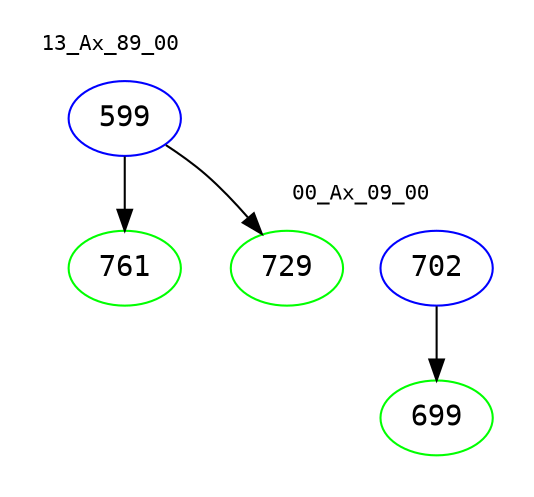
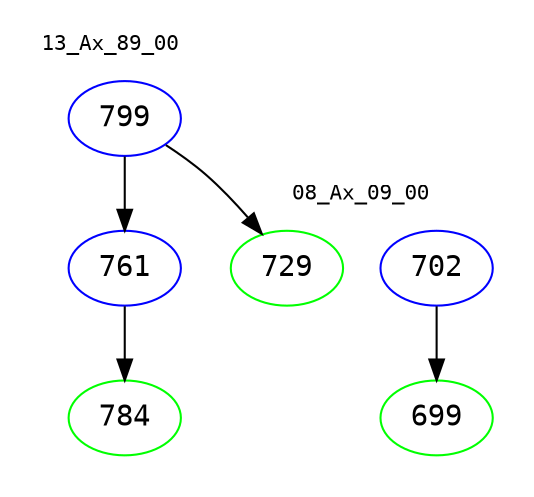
(125, 119) -> (125, 119)
(362, 194) -> (362, 194)
(125, 268) -> (125, 268)
none -> (125, 418)
